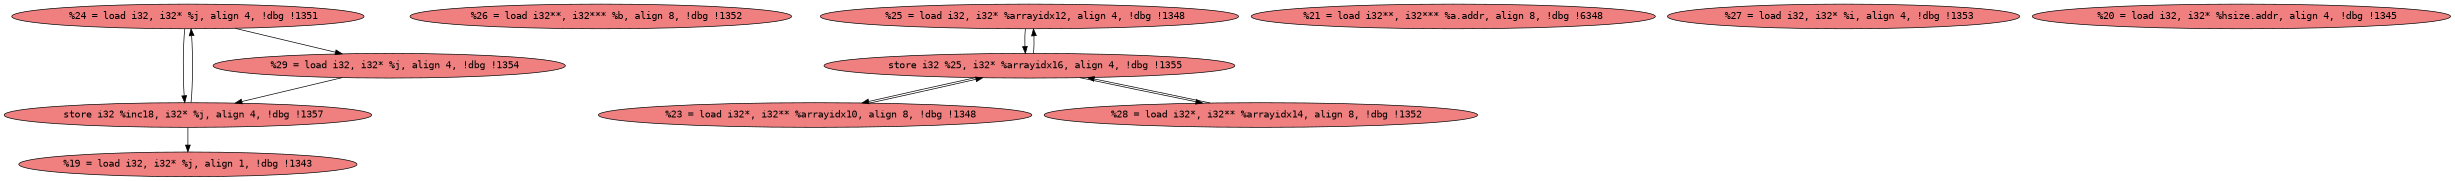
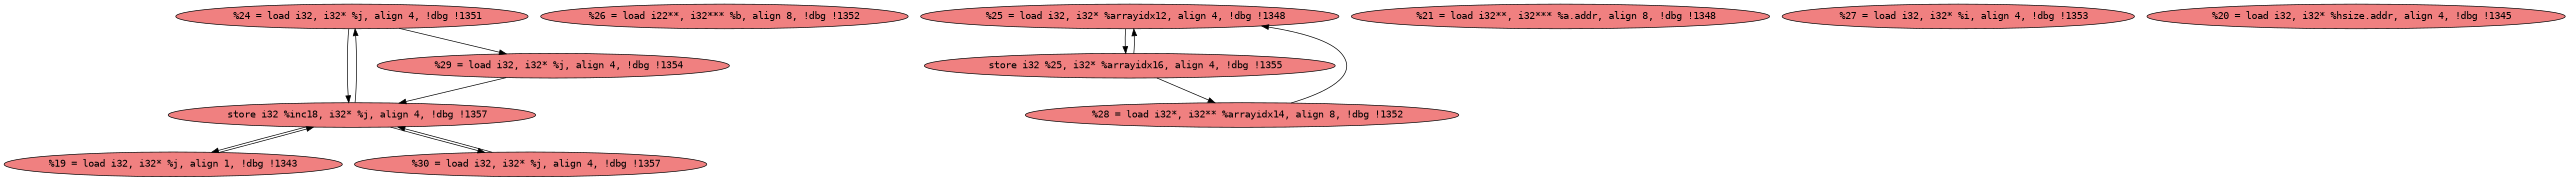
(601, 16) -> (724, 16)
(1453, 16) -> (1560, 16)
(1152, 91) -> (1343, 56)
(815, 115) -> none
none -> (263, 141)
none -> (531, 164)
